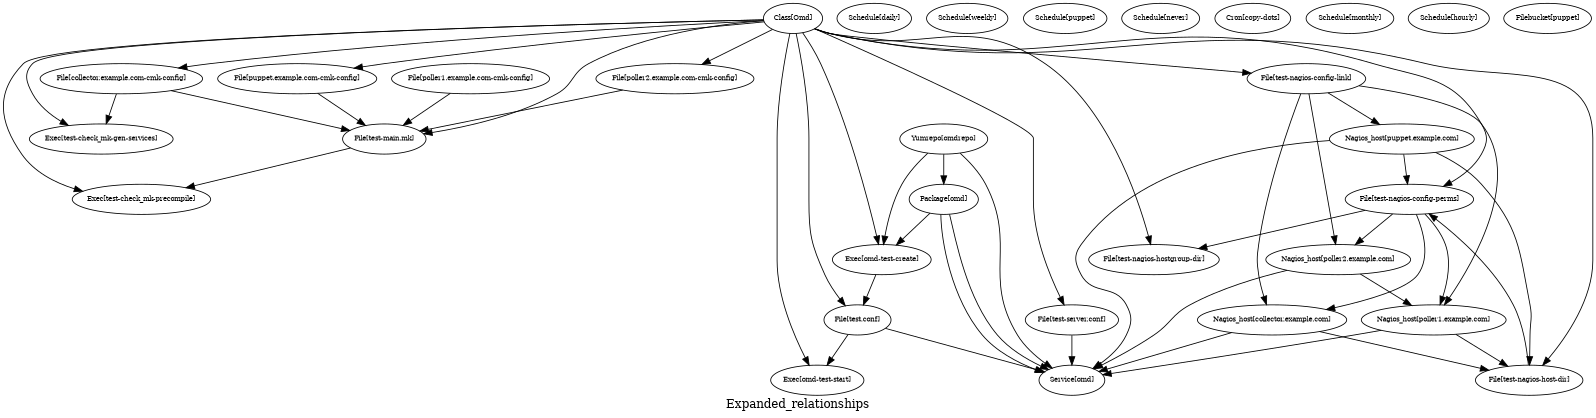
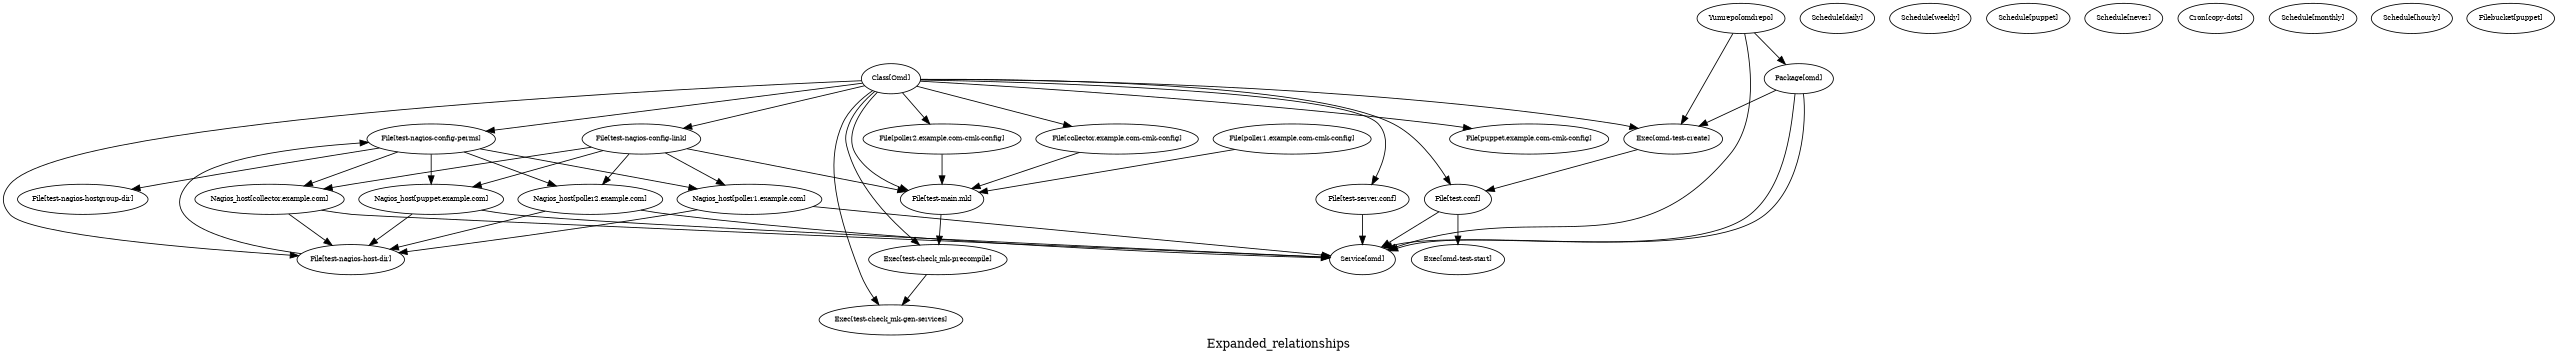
(1041, 61) -> none
(113, 105) -> (917, 287)
(338, 107) -> (792, 169)
(1405, 165) -> (431, 165)
(777, 198) -> none
(1382, 288) -> (472, 229)
